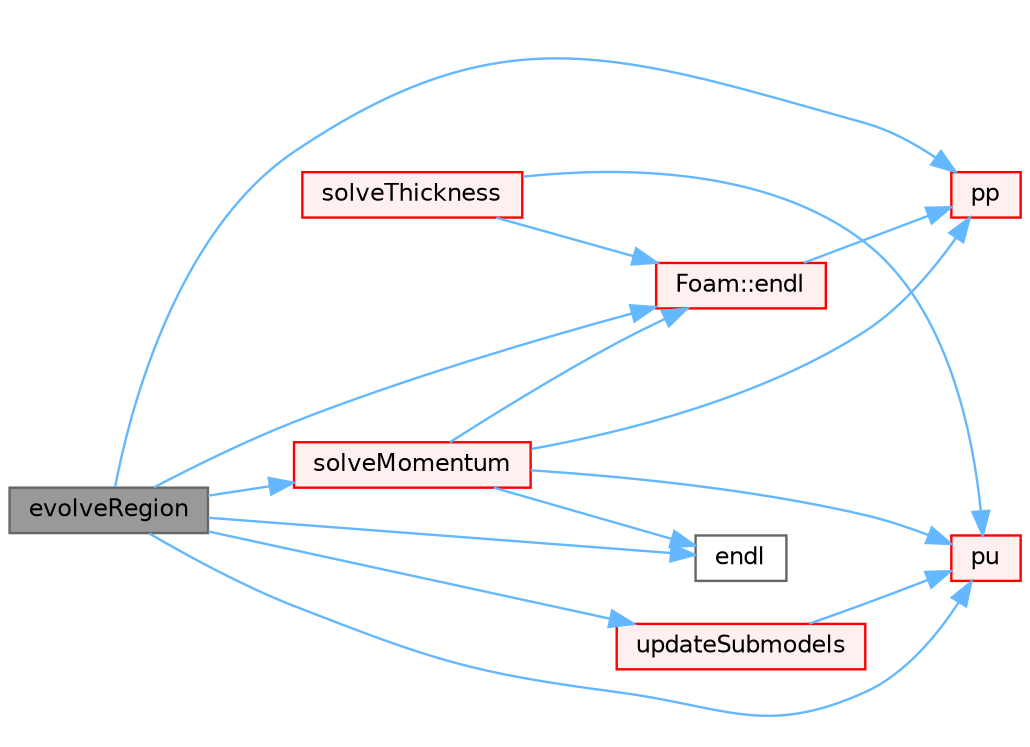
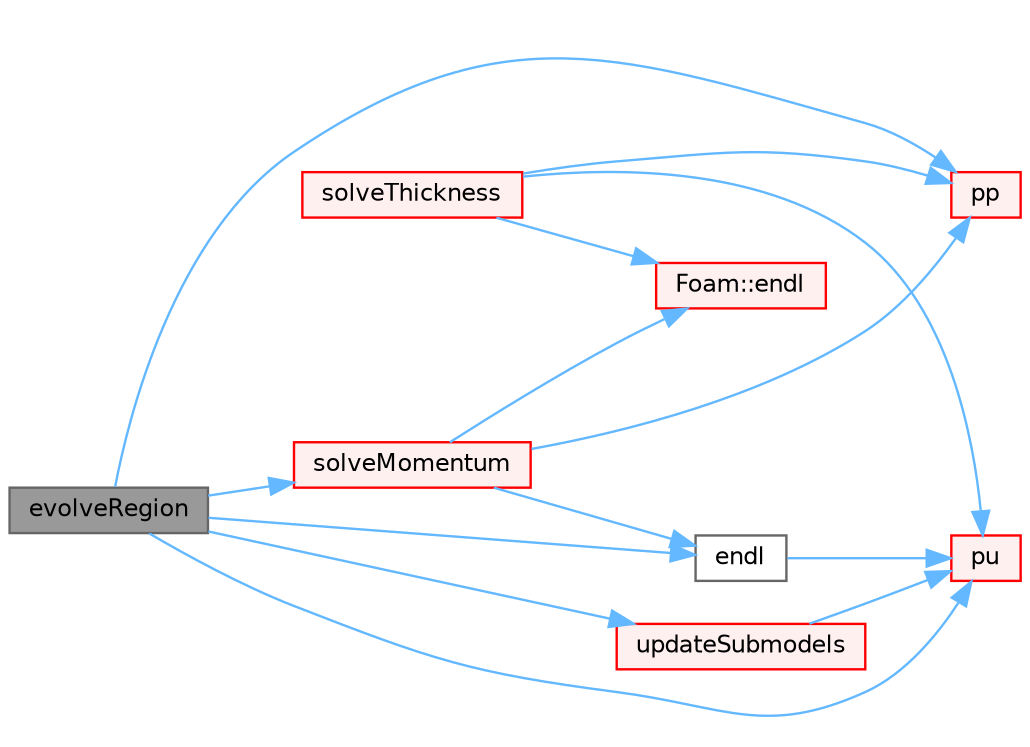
(879, 234) -> (726, 153)
(388, 388) -> none
(732, 491) -> (857, 558)
